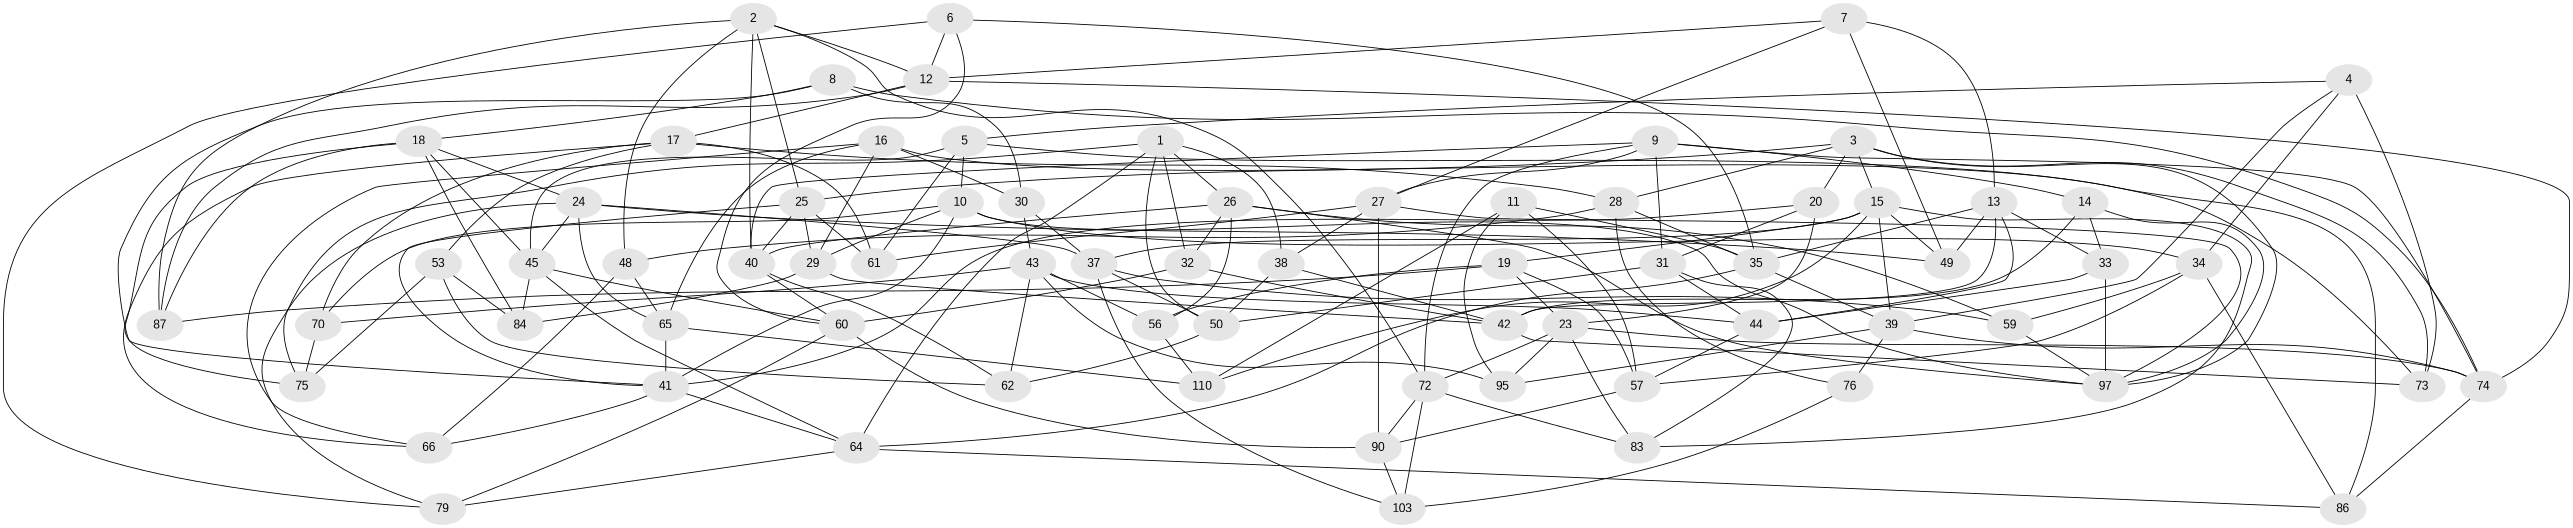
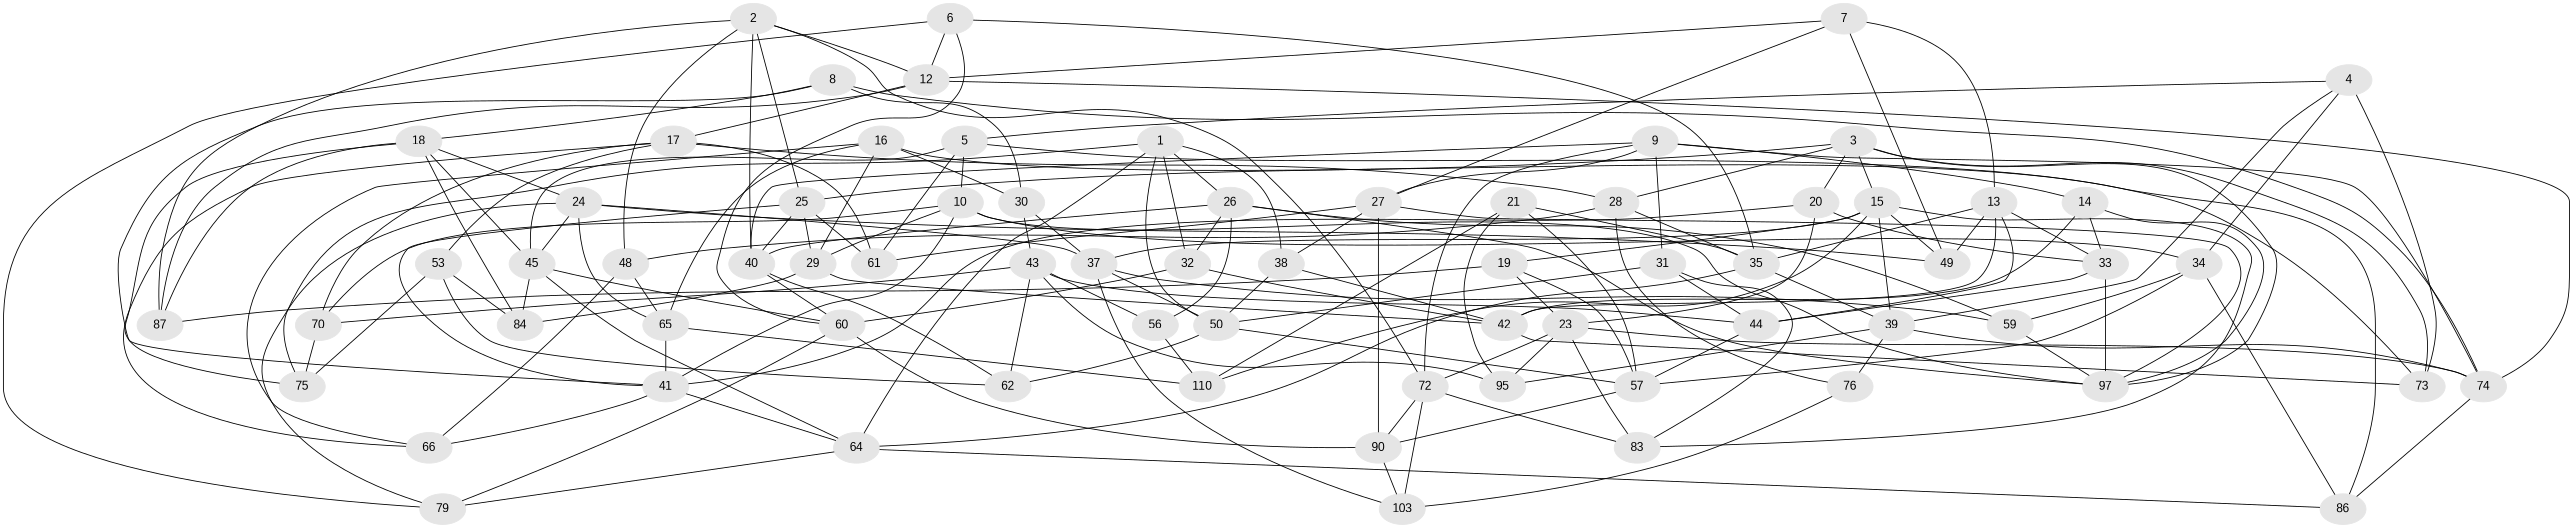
(1514, 203) -> (1514, 203)
(1739, 233) -> (1969, 246)
(1325, 281) -> none
none -> (1418, 355)
